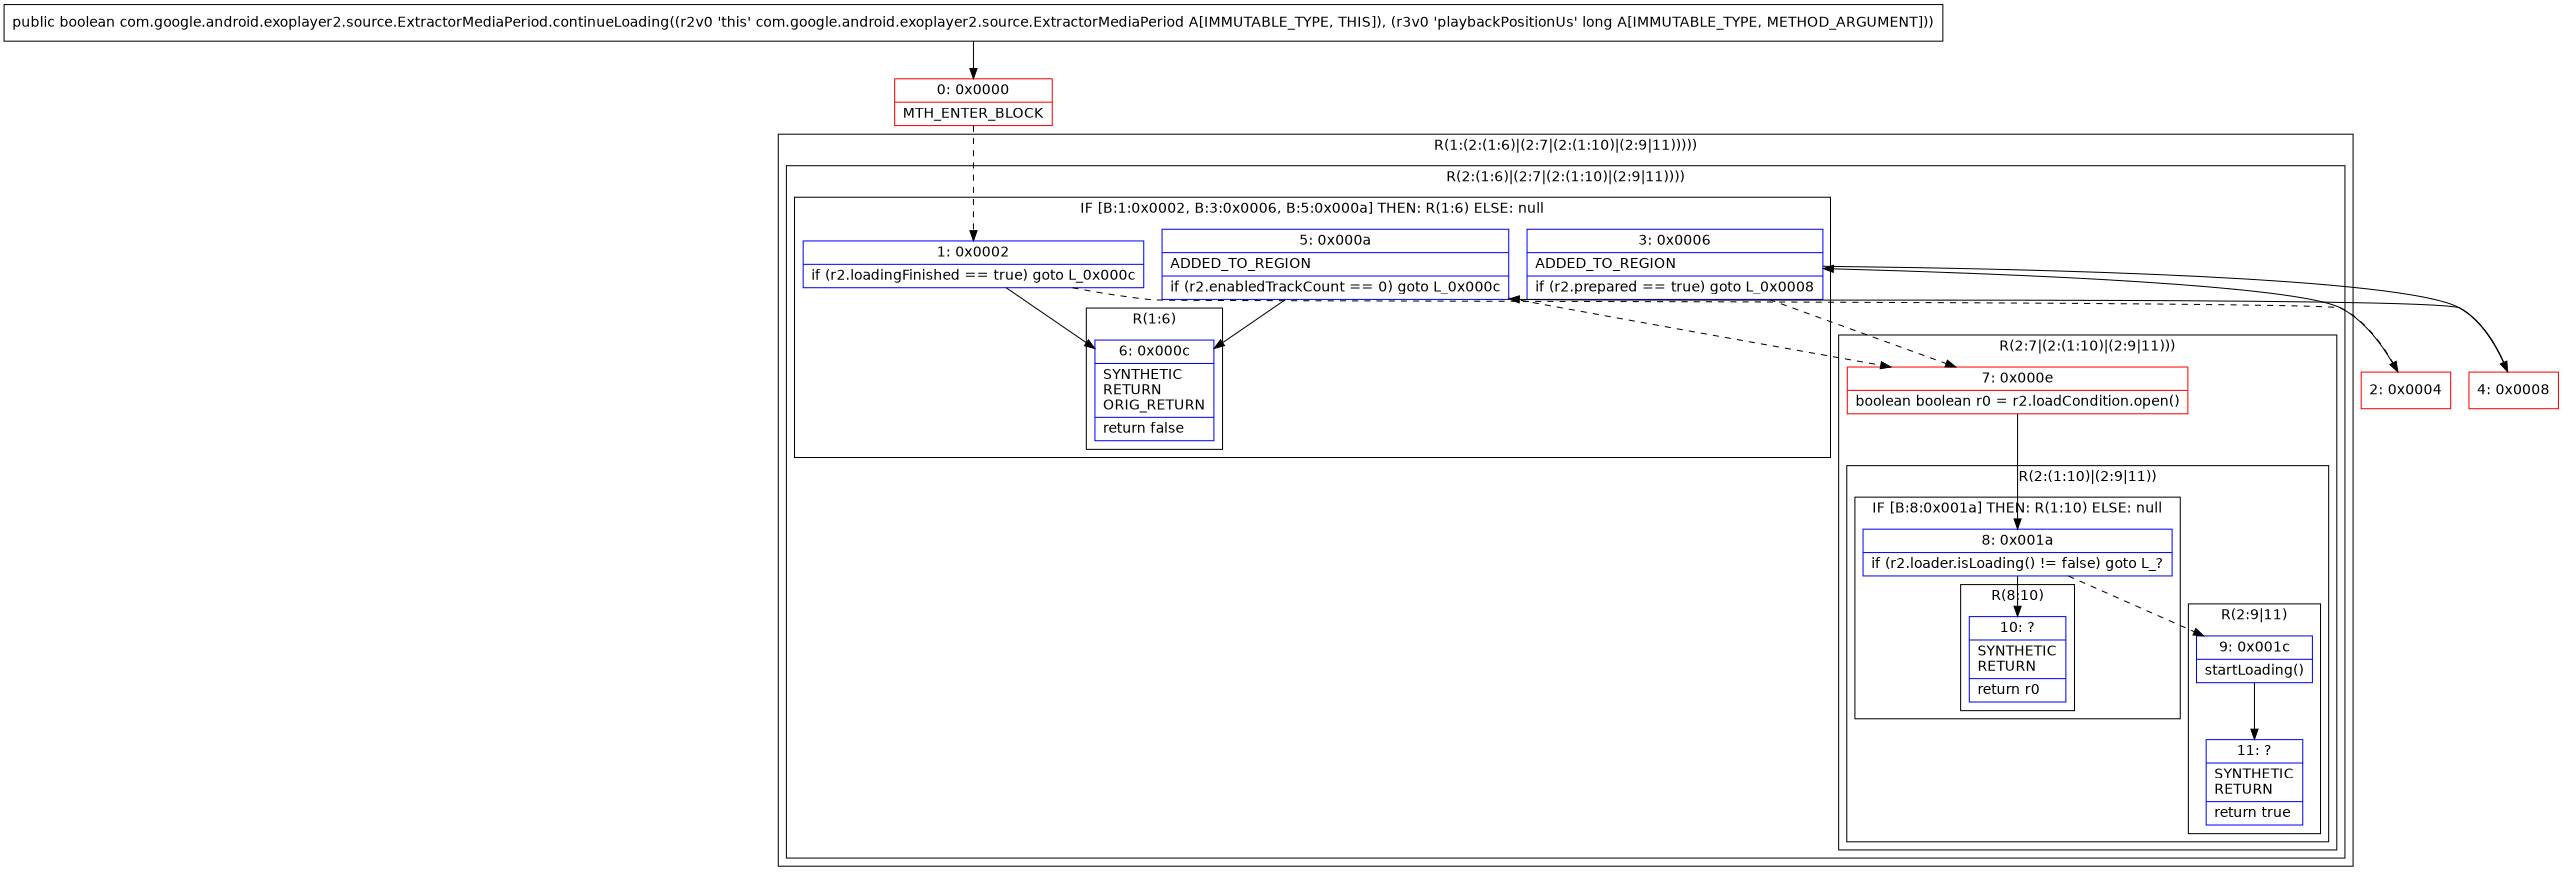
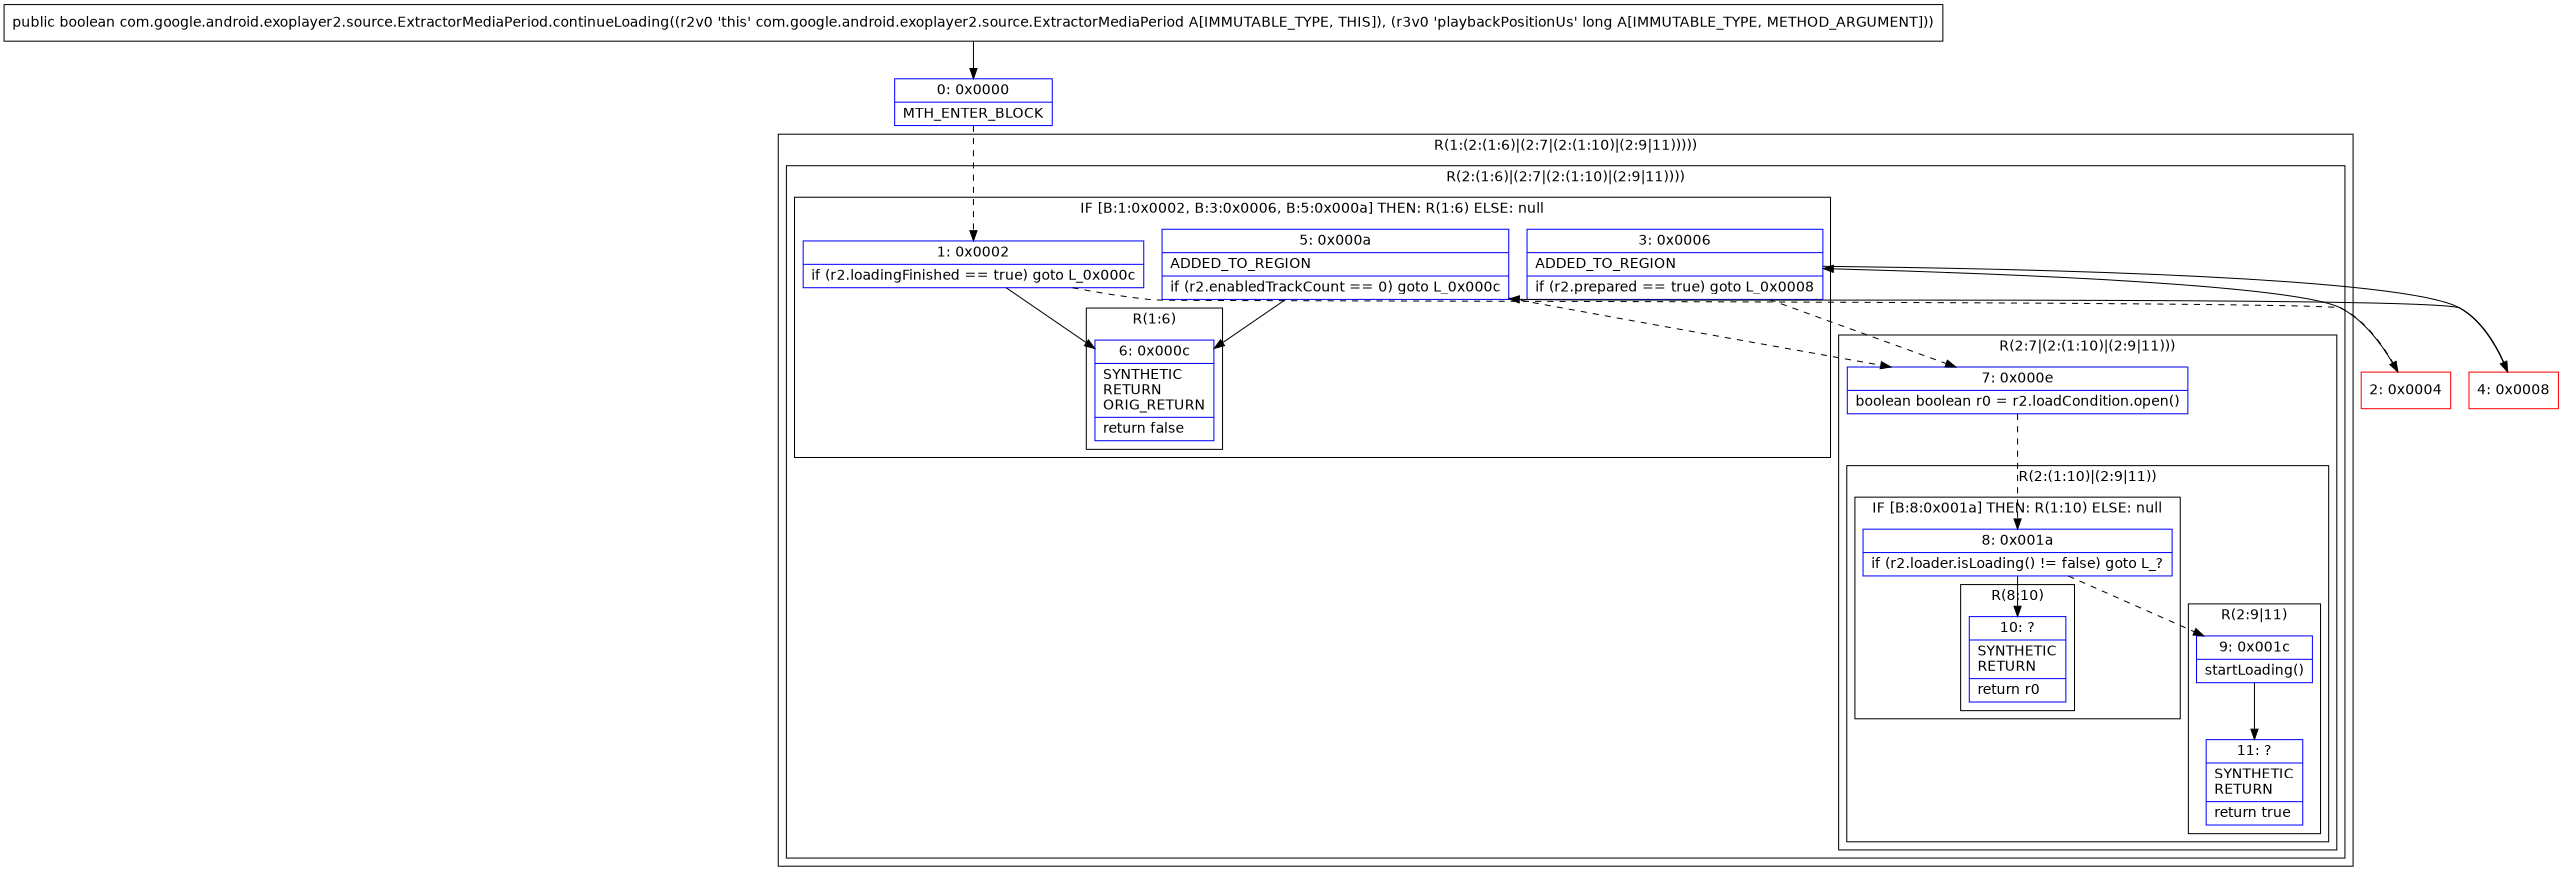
(973, 102) -> (973, 102)
(2018, 390) -> (2018, 390)
(2018, 459) -> (2018, 459)
